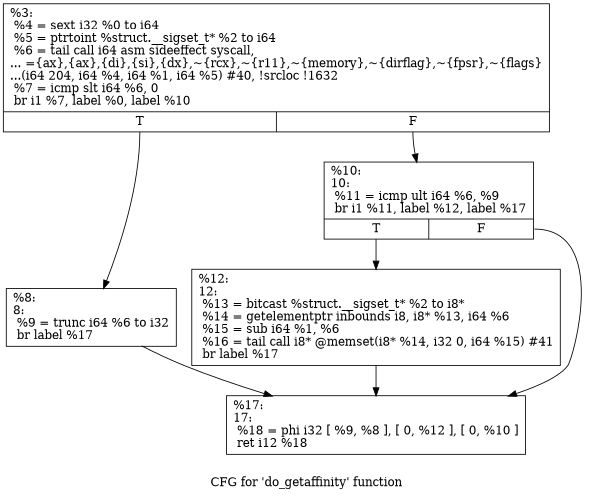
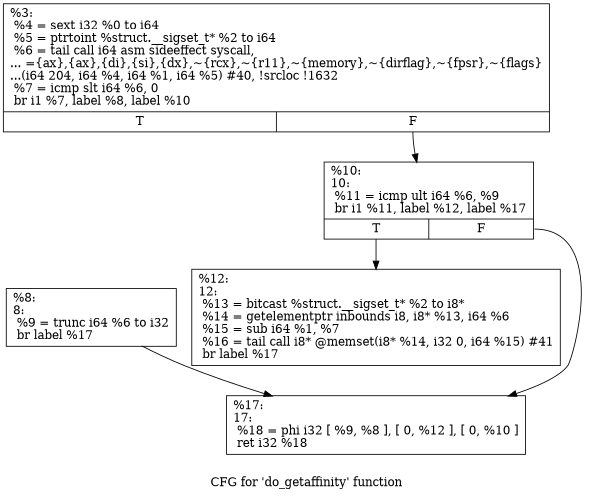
(100, 101) -> (100, 101)
(130, 208) -> none
(269, 330) -> (269, 330)
(376, 376) -> none
(271, 443) -> (271, 443)
